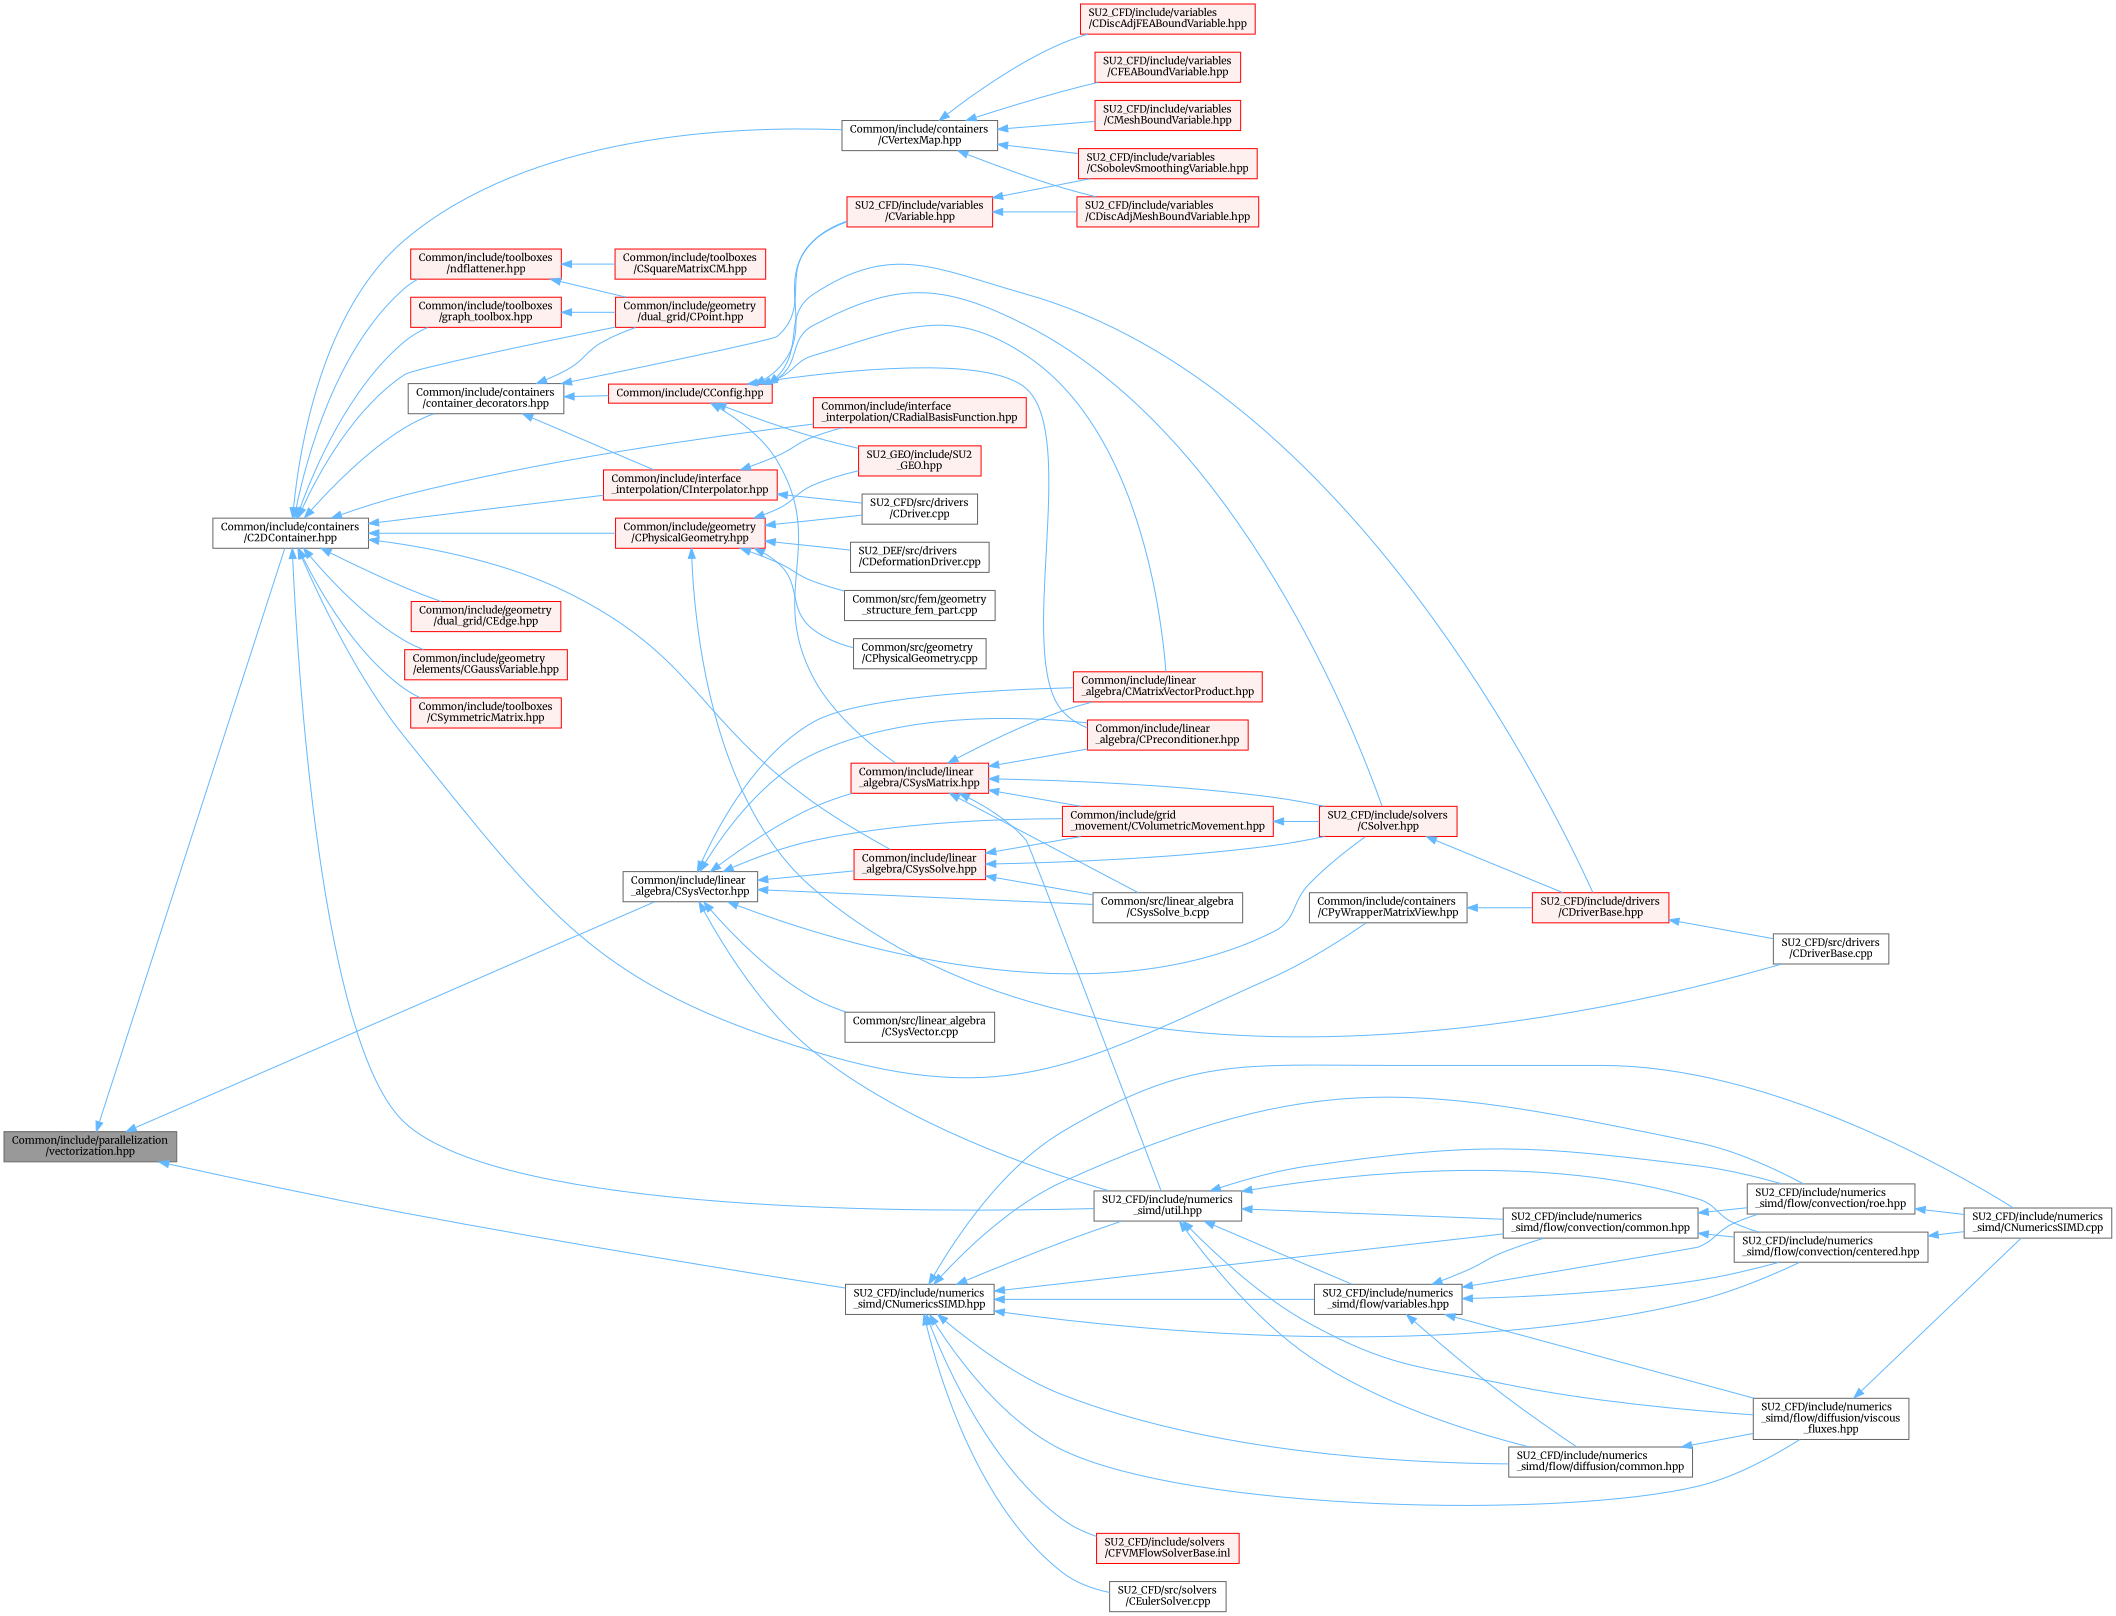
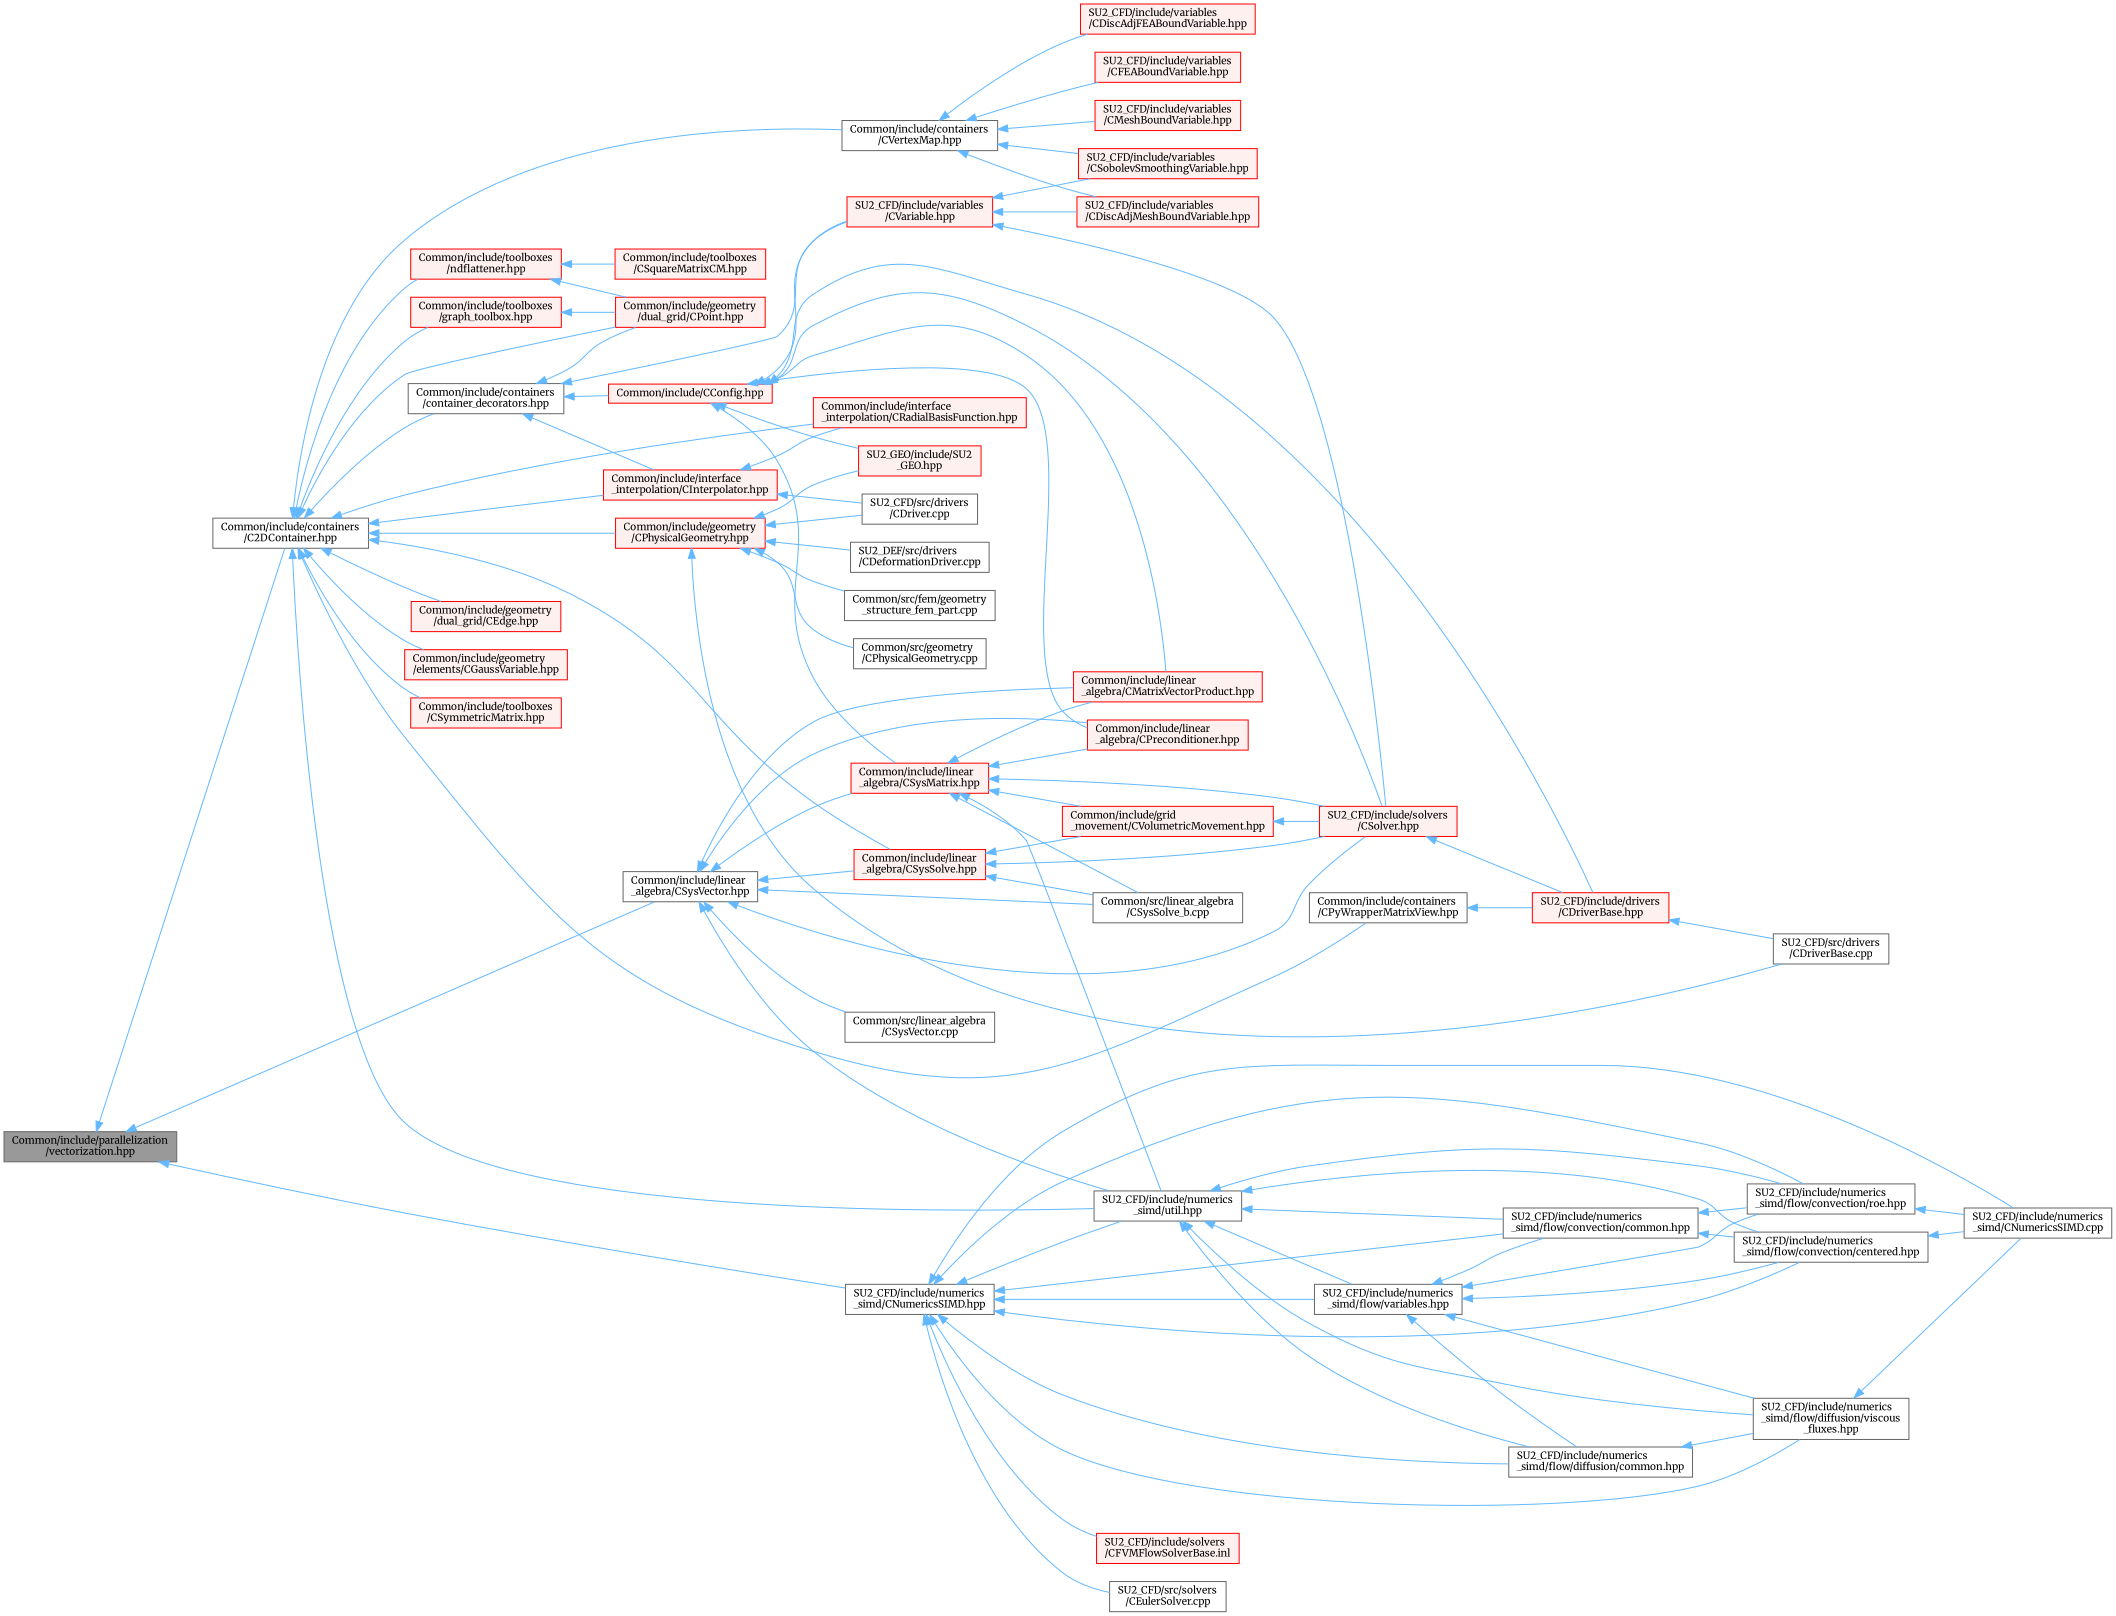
none -> (1319, 416)
(895, 828) -> none
